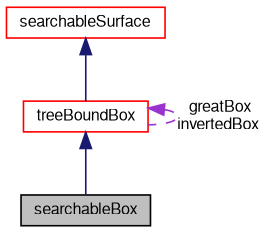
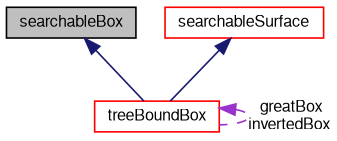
(86, 172) -> (120, 76)
